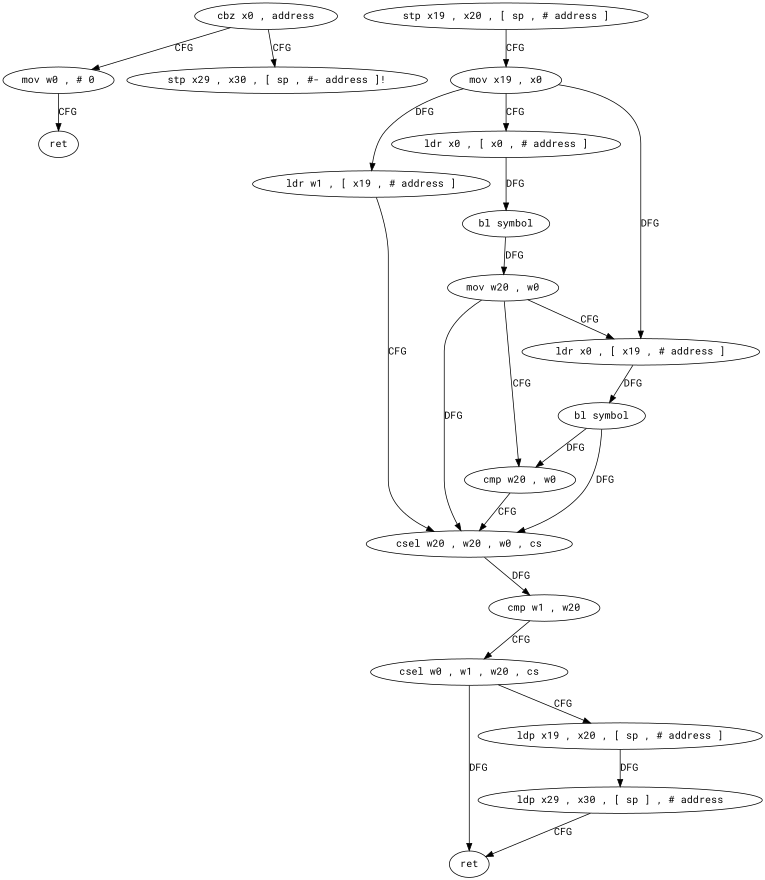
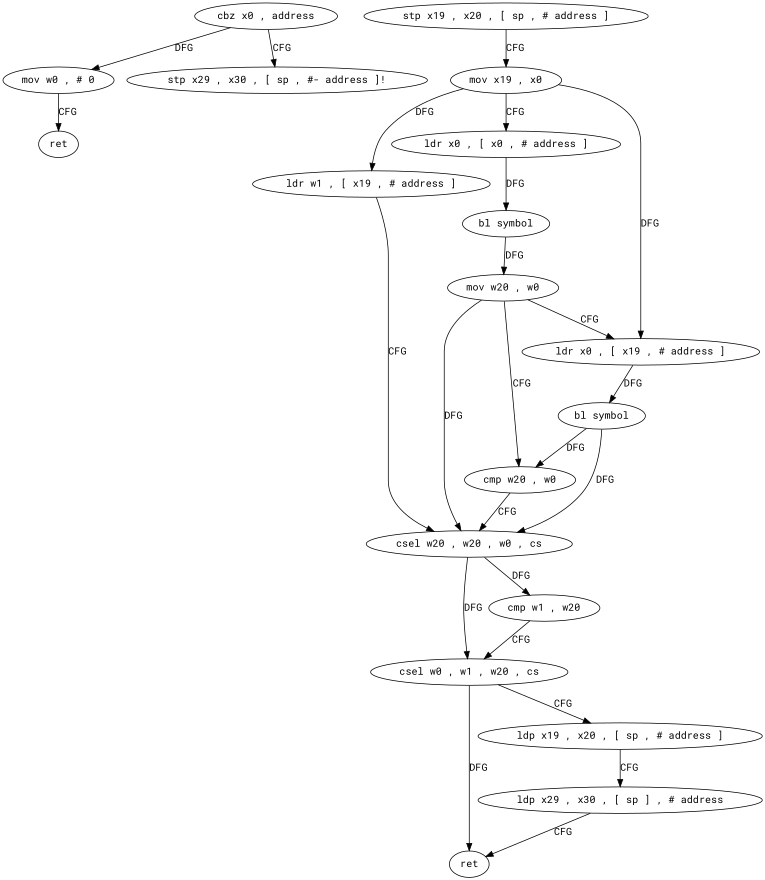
(184, 48) -> (184, 48)
none -> (464, 604)
(629, 768) -> (629, 768)
